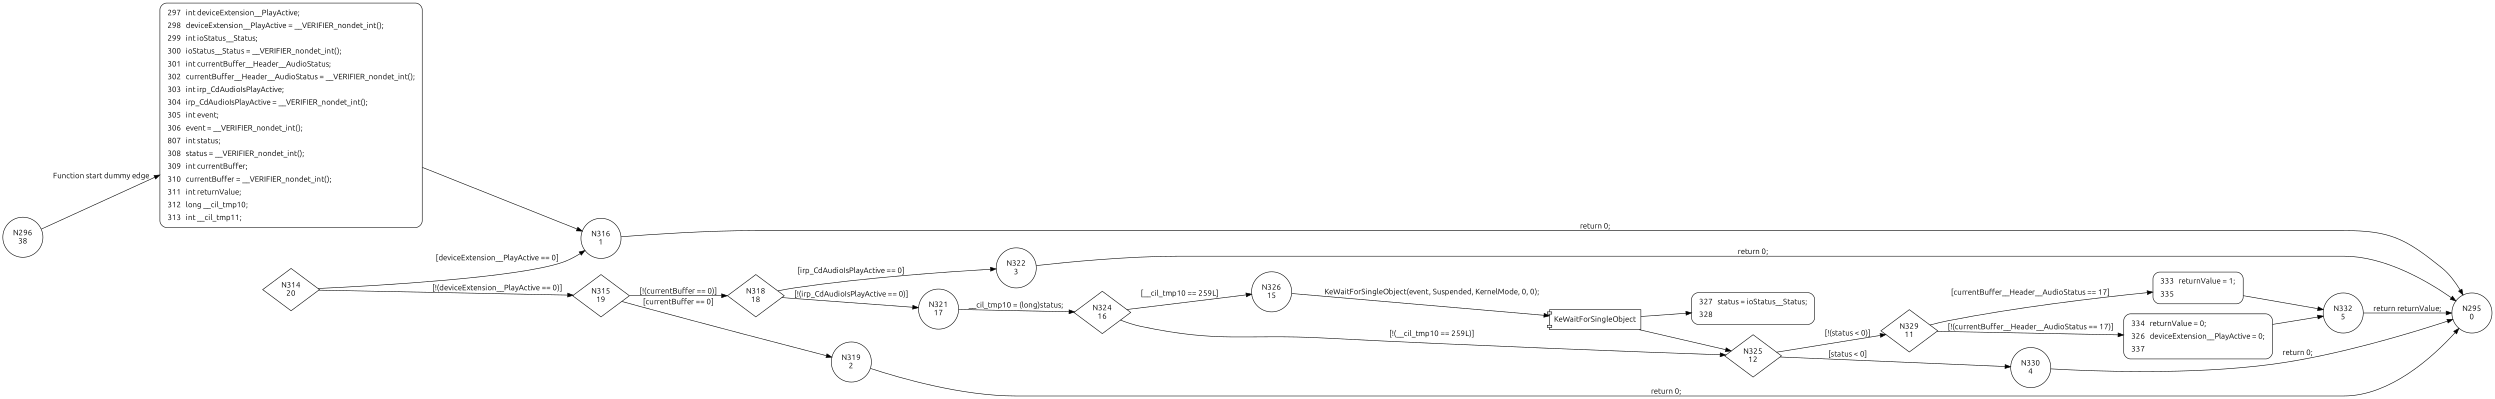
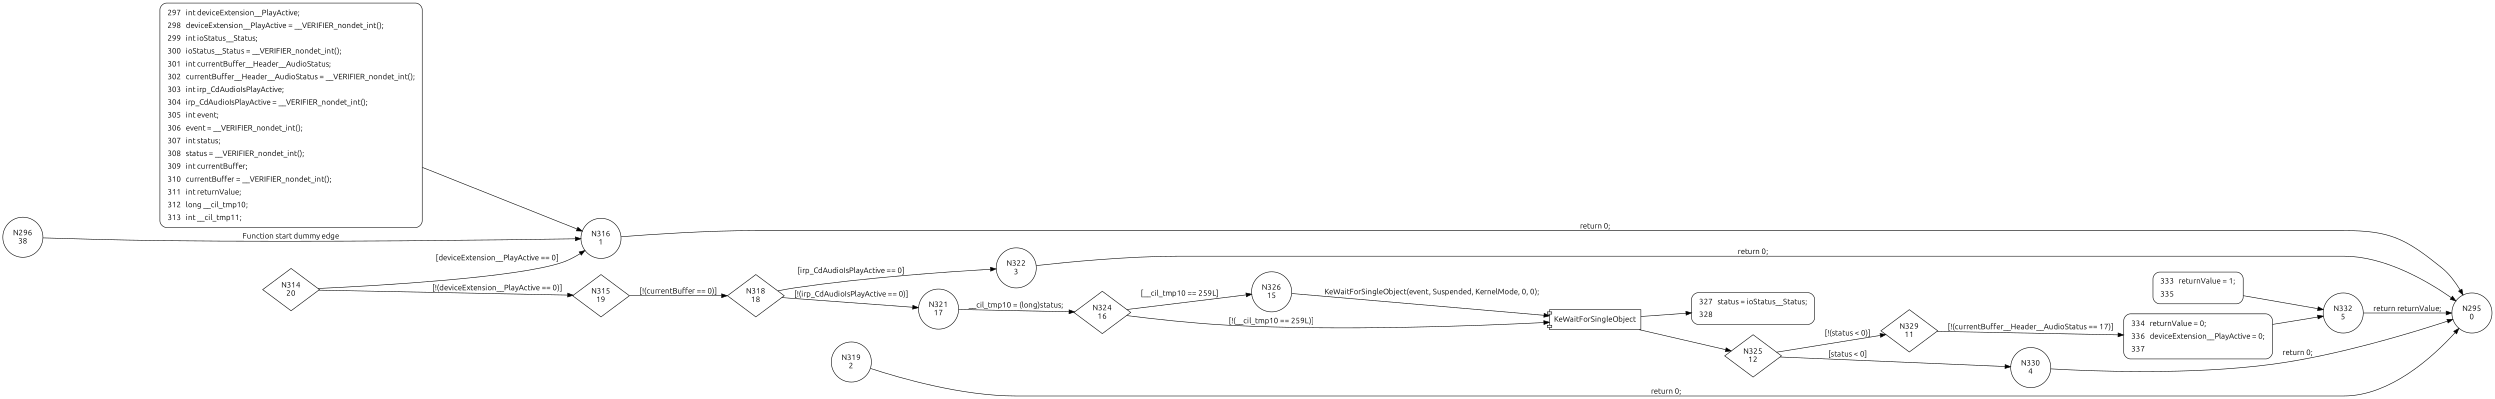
(174, 141) -> (174, 141)
(98, 203) -> (309, 241)
(2038, 306) -> none
(724, 329) -> none
(2138, 336) -> (2138, 336)
(1420, 343) -> (1335, 328)
